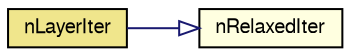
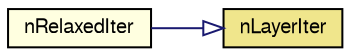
(153, 28) -> (177, 28)
